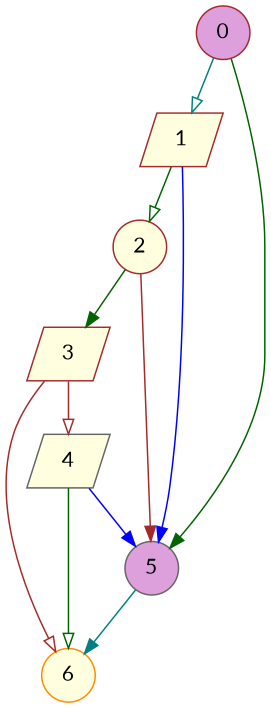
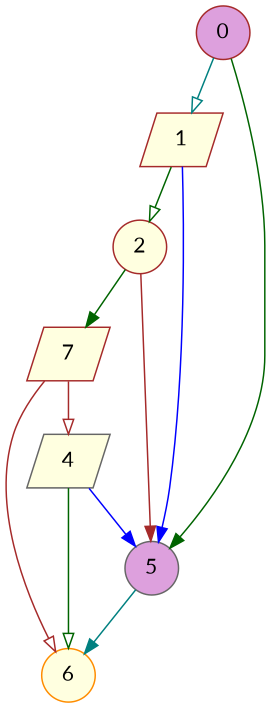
(68, 354) -> (68, 354)
